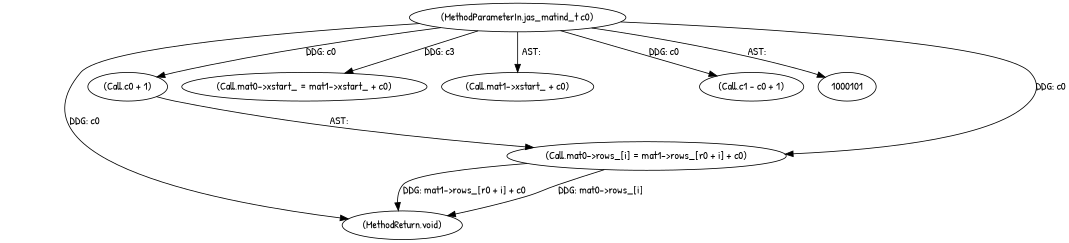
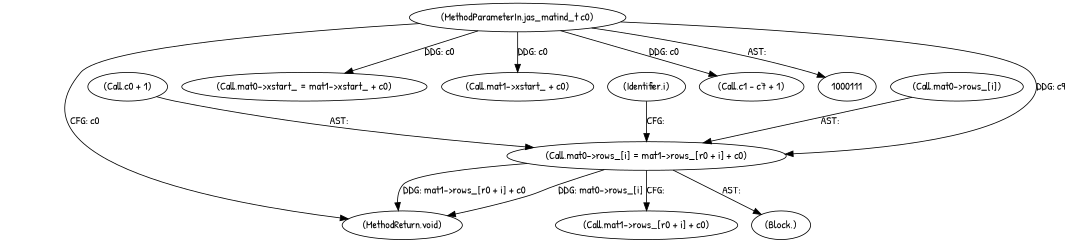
(302, 48) -> none
(440, 52) -> (440, 52)
(533, 52) -> (533, 52)
none -> (647, 87)
(752, 87) -> (752, 87)
(847, 87) -> (847, 87)
none -> (957, 87)
(1051, 87) -> (1051, 87)
(85, 121) -> (85, 121)
none -> (647, 225)
none -> (781, 225)
